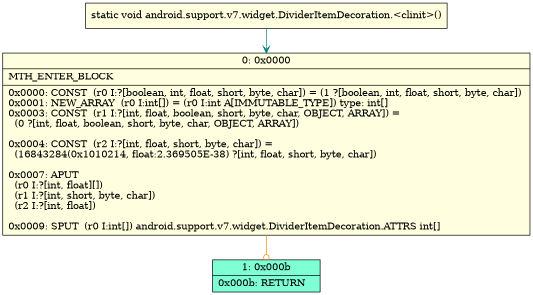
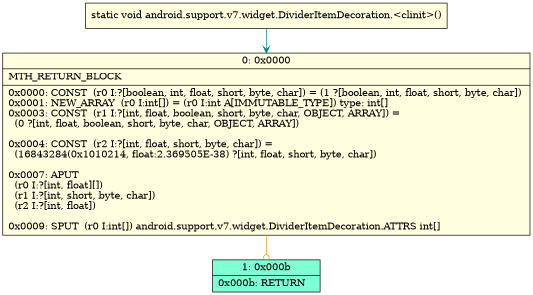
(61, 77) -> (65, 77)
